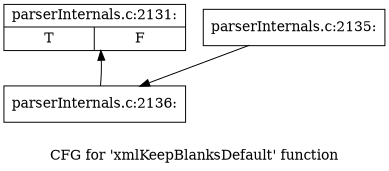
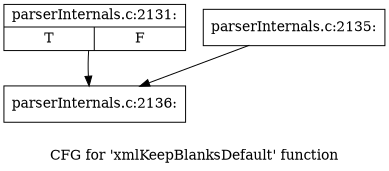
(101, 73) -> (88, 63)
